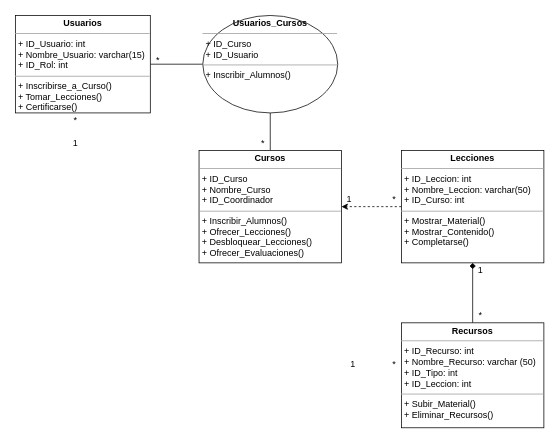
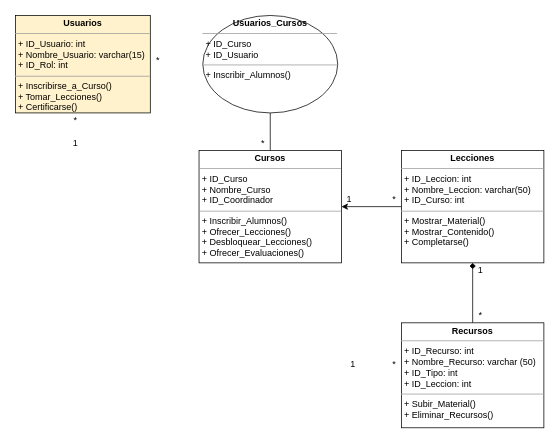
(83, 64) -> (83, 64)
(177, 64) -> none
(374, 207) -> (374, 207)
